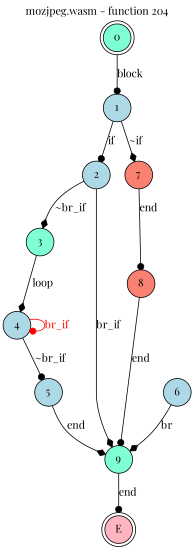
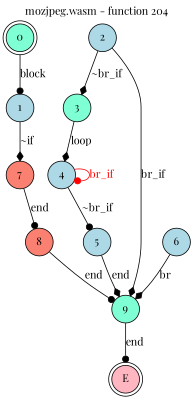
(108, 138) -> none
